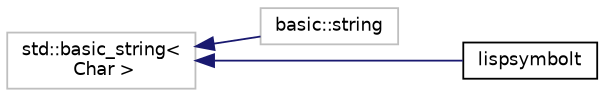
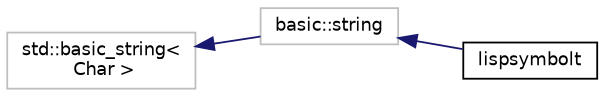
(339, 61) -> (440, 45)
